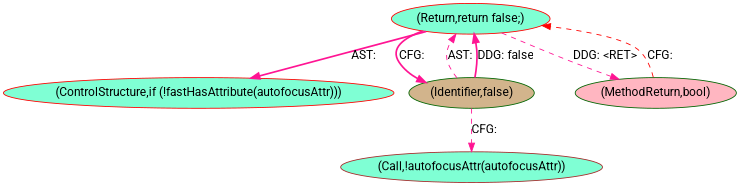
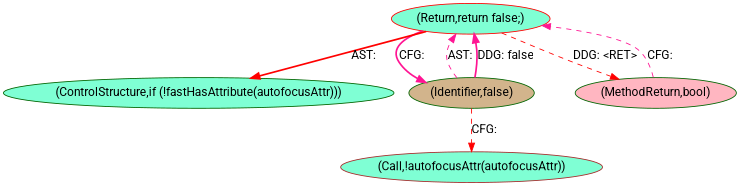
(611, 38) -> (611, 38)
(343, 54) -> (343, 54)
(556, 55) -> (556, 55)
(199, 93) -> (199, 93)
(472, 126) -> (472, 126)
